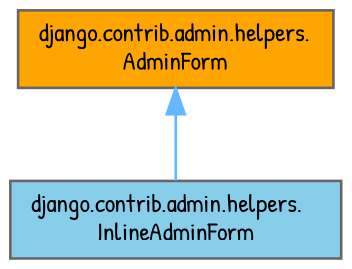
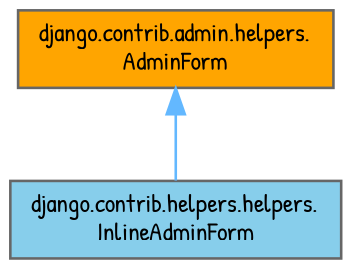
(176, 220) -> (176, 220)
